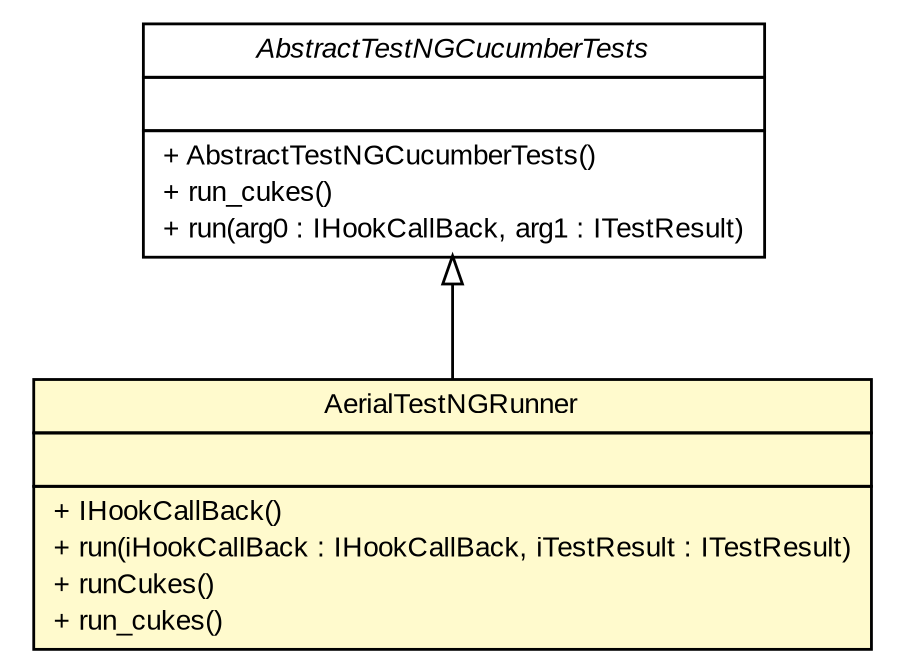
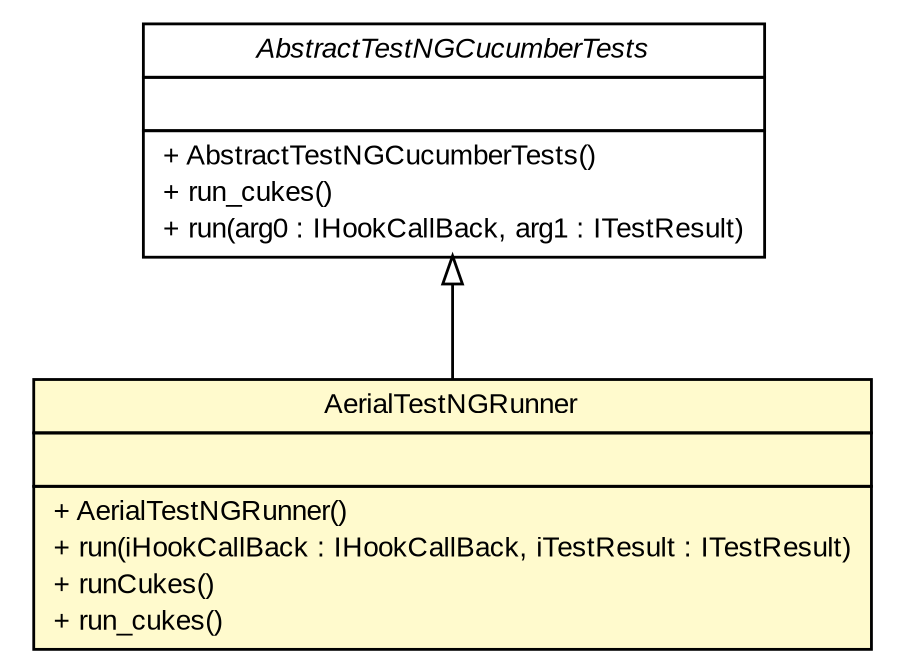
(169, 512) -> (201, 512)
